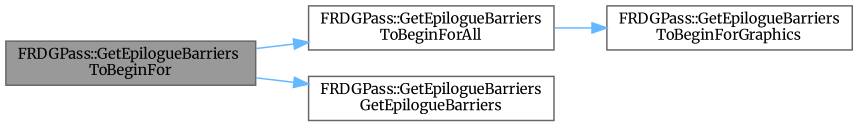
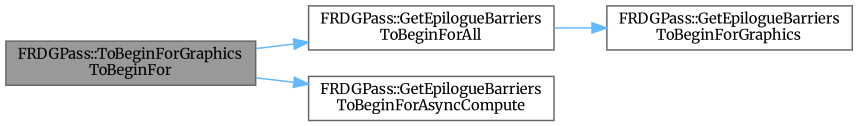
(131, 63) -> (131, 63)
(431, 98) -> (431, 98)
